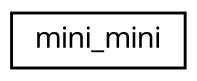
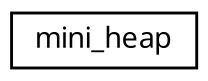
(98, 41) -> (104, 41)
